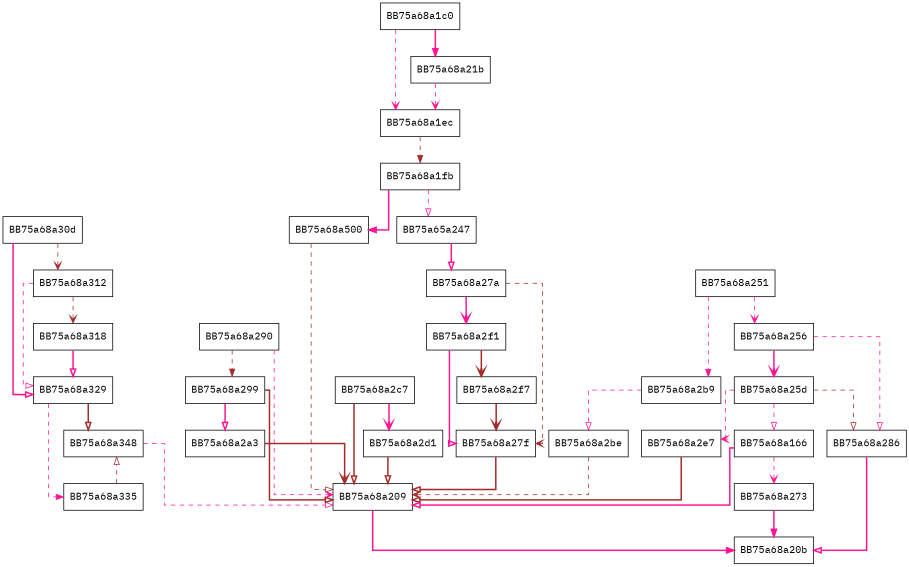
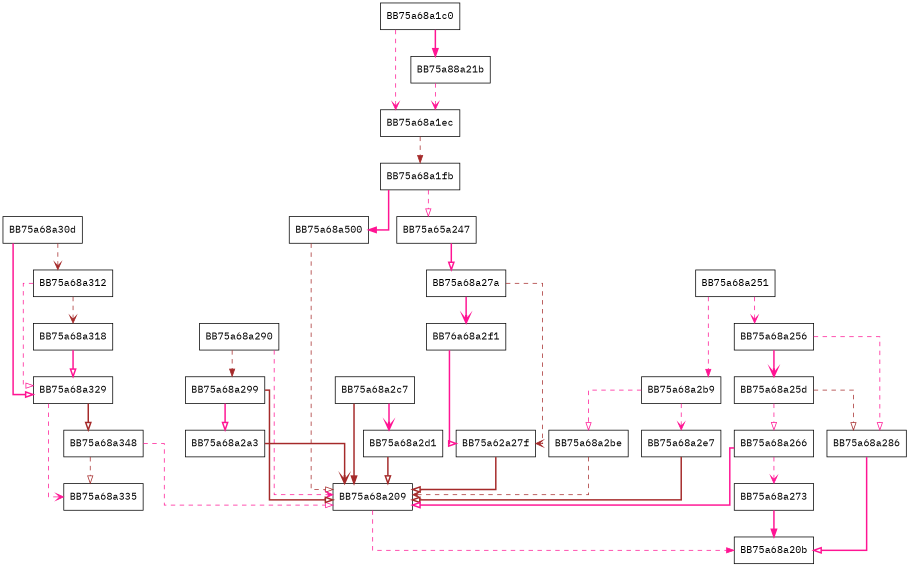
(451, 70) -> (451, 70)
(466, 337) -> (466, 337)
(497, 390) -> none
(725, 410) -> (681, 413)
(354, 440) -> (354, 440)
(496, 444) -> (496, 444)
(774, 444) -> (774, 444)
(49, 454) -> (49, 454)
(117, 474) -> (90, 466)
(530, 550) -> (530, 550)
